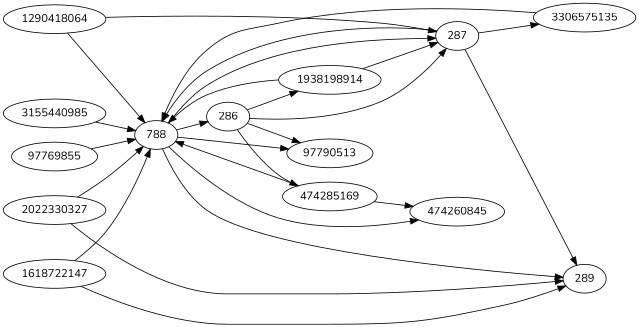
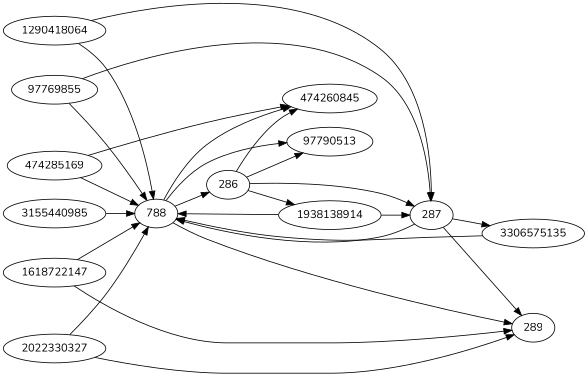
(288, 53) -> (297, 46)
(330, 80) -> (330, 215)
(261, 159) -> (260, 138)
